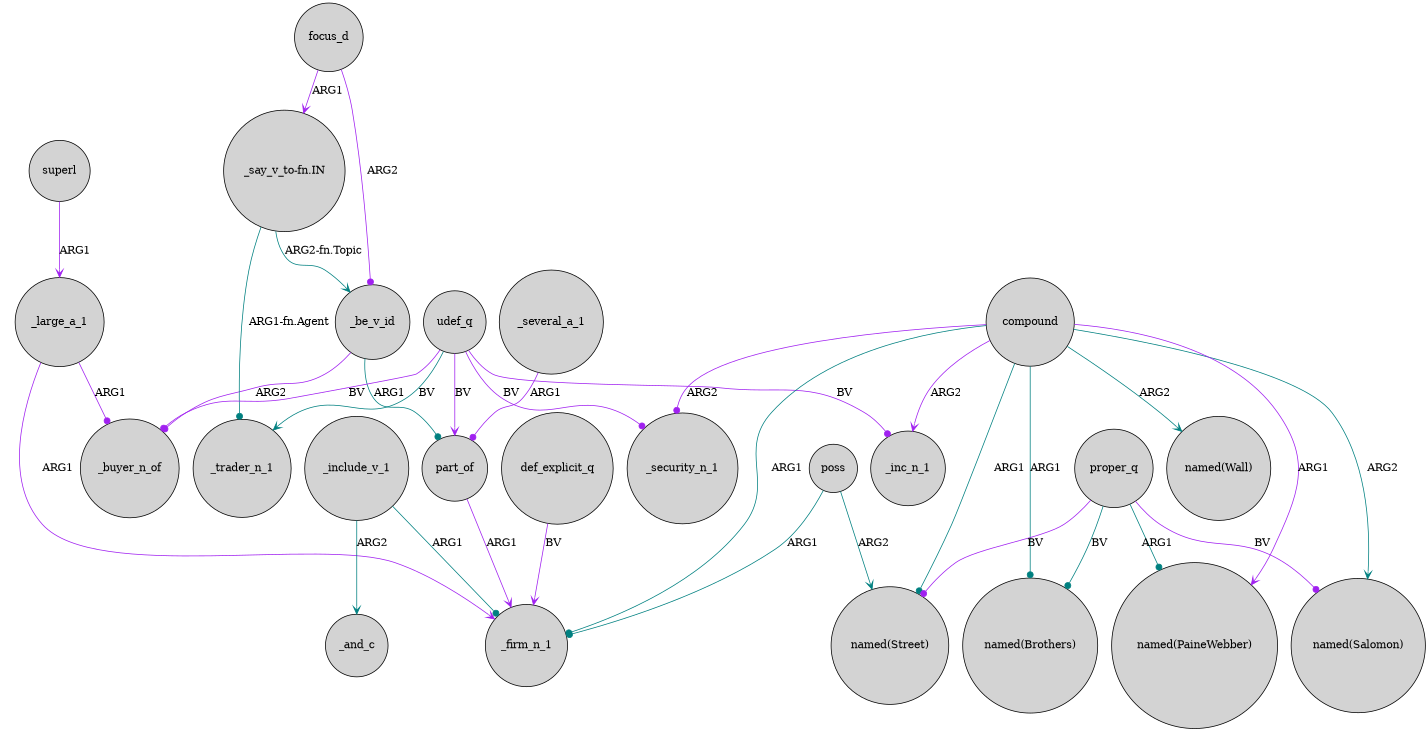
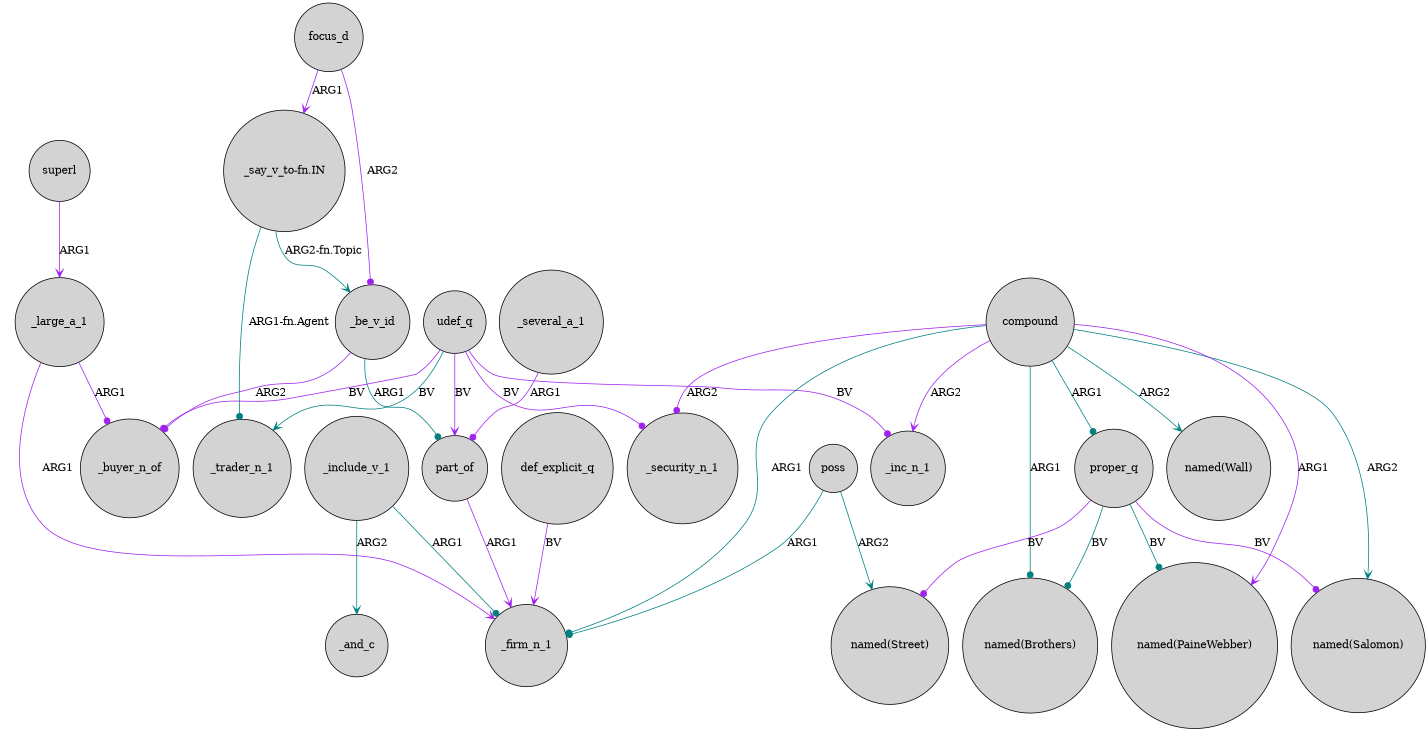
(971, 477) -> (1072, 395)
(1157, 543) -> (1157, 543)
